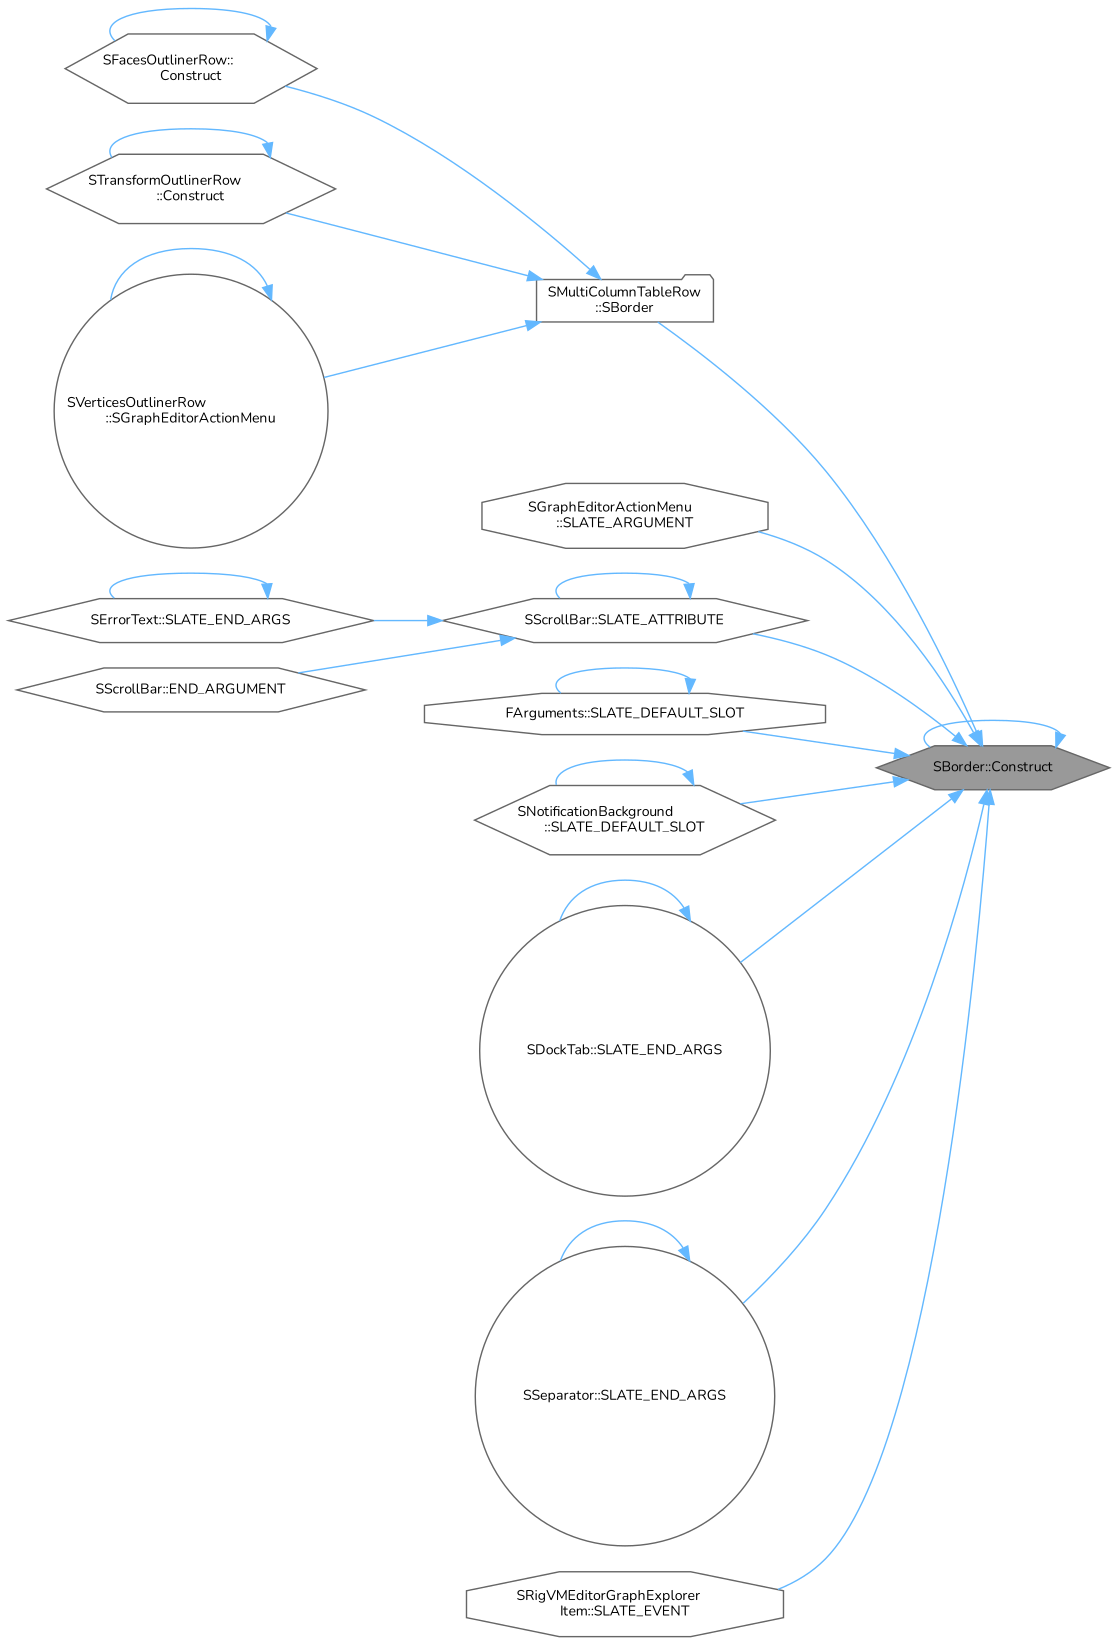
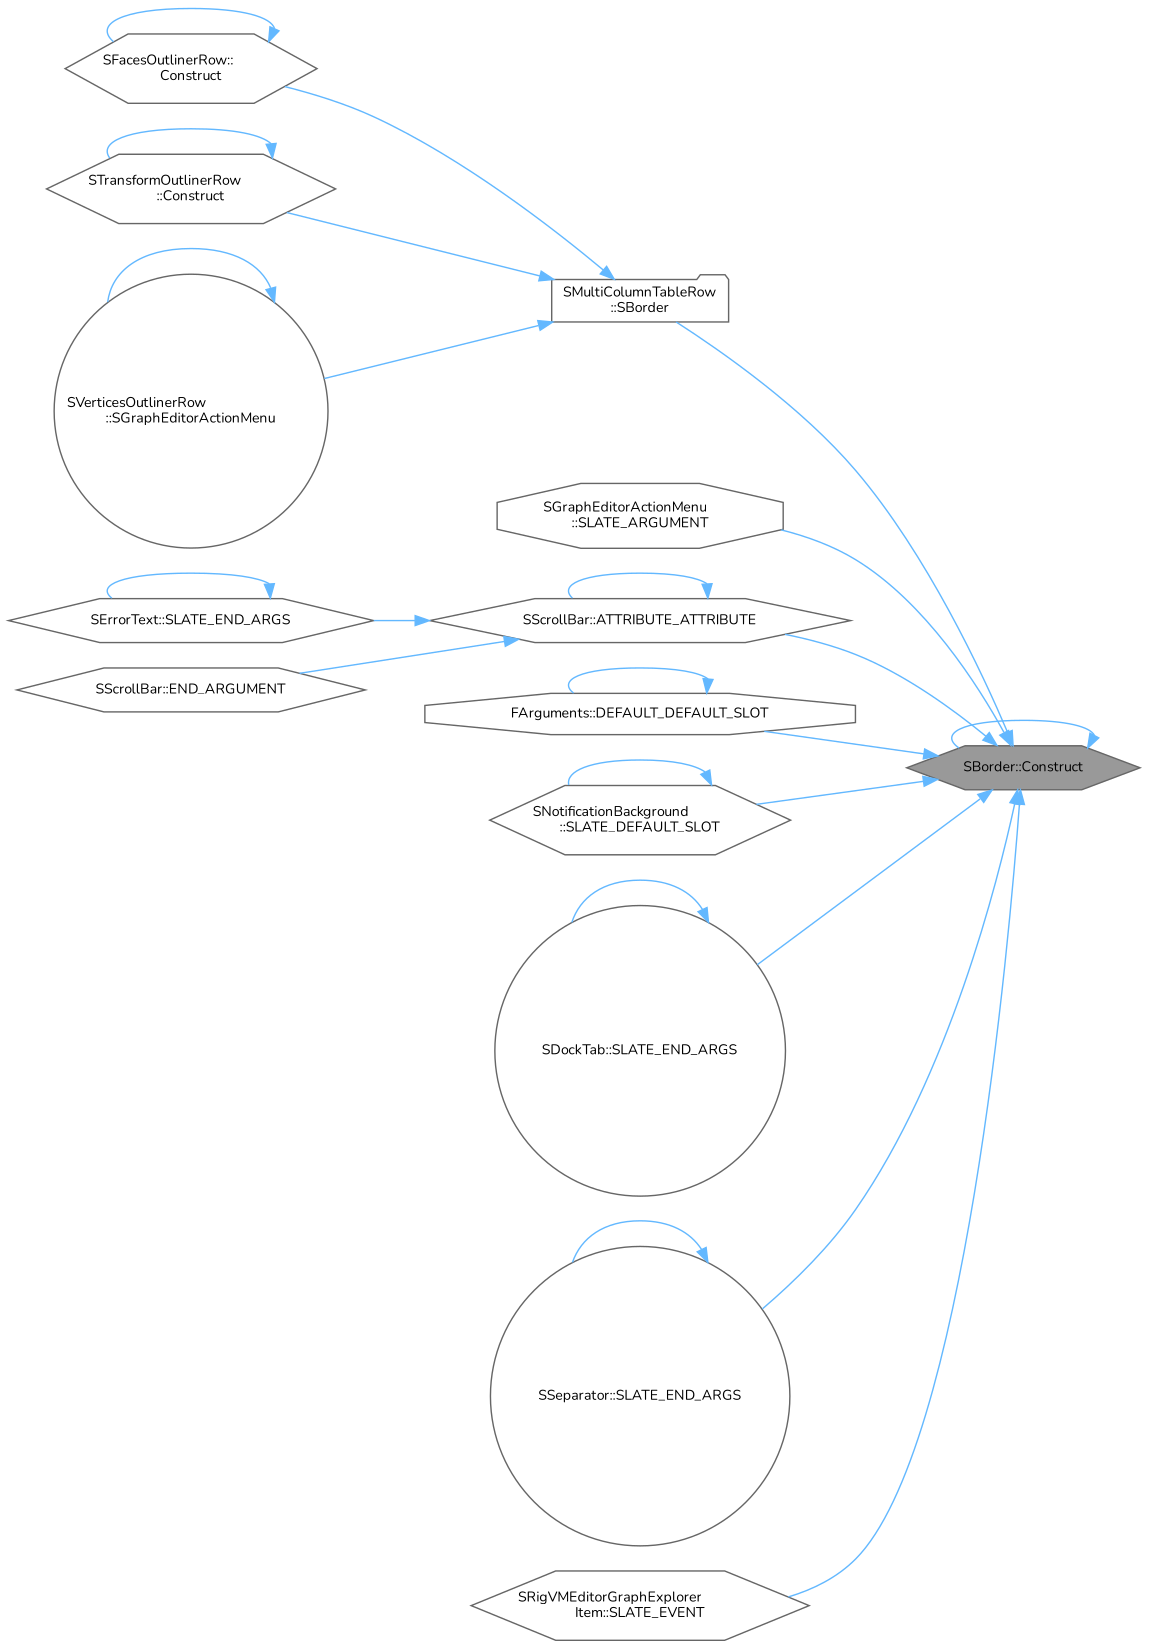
(625, 621) -> (640, 621)
(625, 714) -> (640, 714)
(625, 1604) -> (640, 1606)
